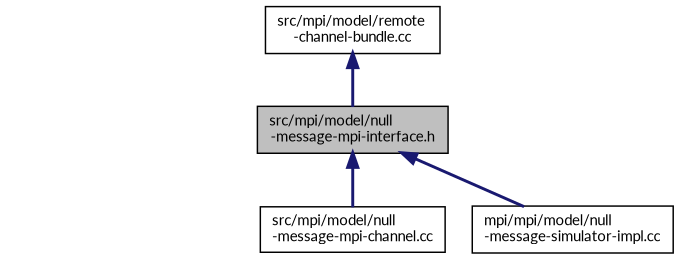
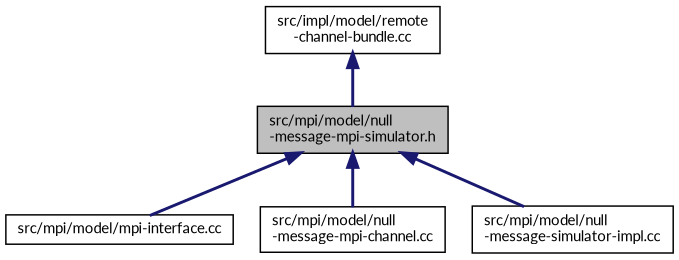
(353, 30) -> (353, 30)
(353, 130) -> (353, 130)
none -> (120, 230)
(573, 230) -> (573, 230)
